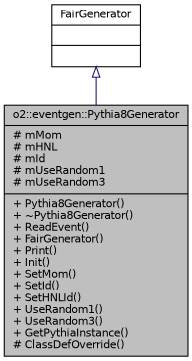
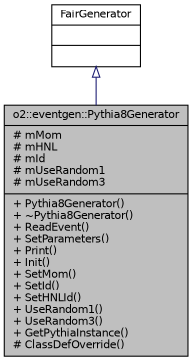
(58, 239) -> (61, 239)
